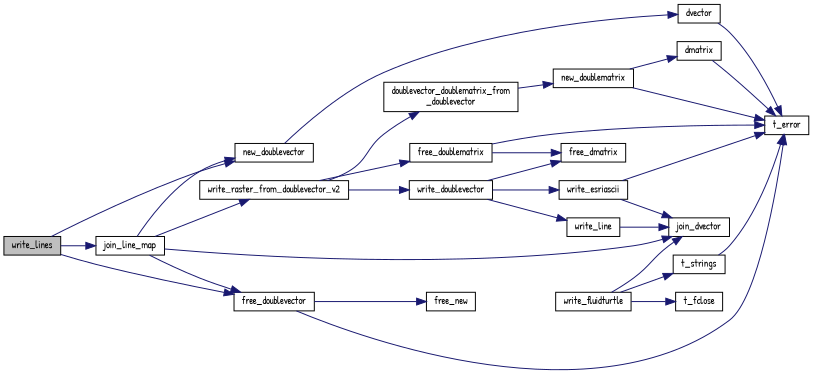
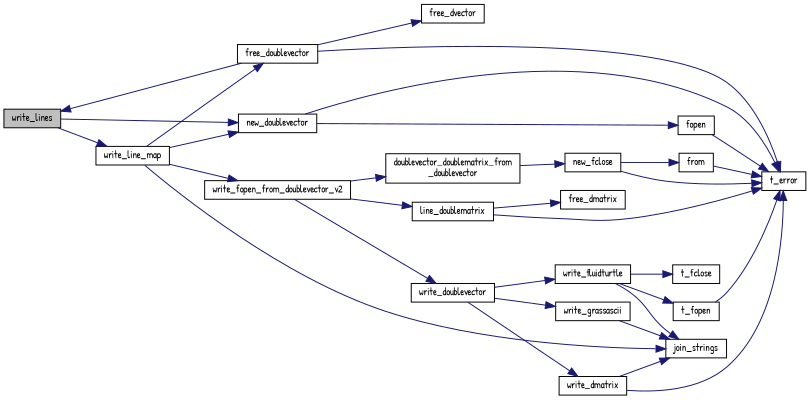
(699, 14) -> (696, 125)
(699, 51) -> (696, 163)
none -> (554, 71)
(593, 78) -> (593, 163)
(451, 153) -> (453, 212)
(519, 172) -> (520, 284)
(274, 190) -> (278, 190)
(593, 190) -> (593, 386)
(593, 227) -> (593, 311)
(699, 227) -> (696, 349)
(130, 246) -> (133, 156)
(699, 264) -> (696, 311)
(142, 275) -> (156, 86)
(451, 302) -> (453, 14)
